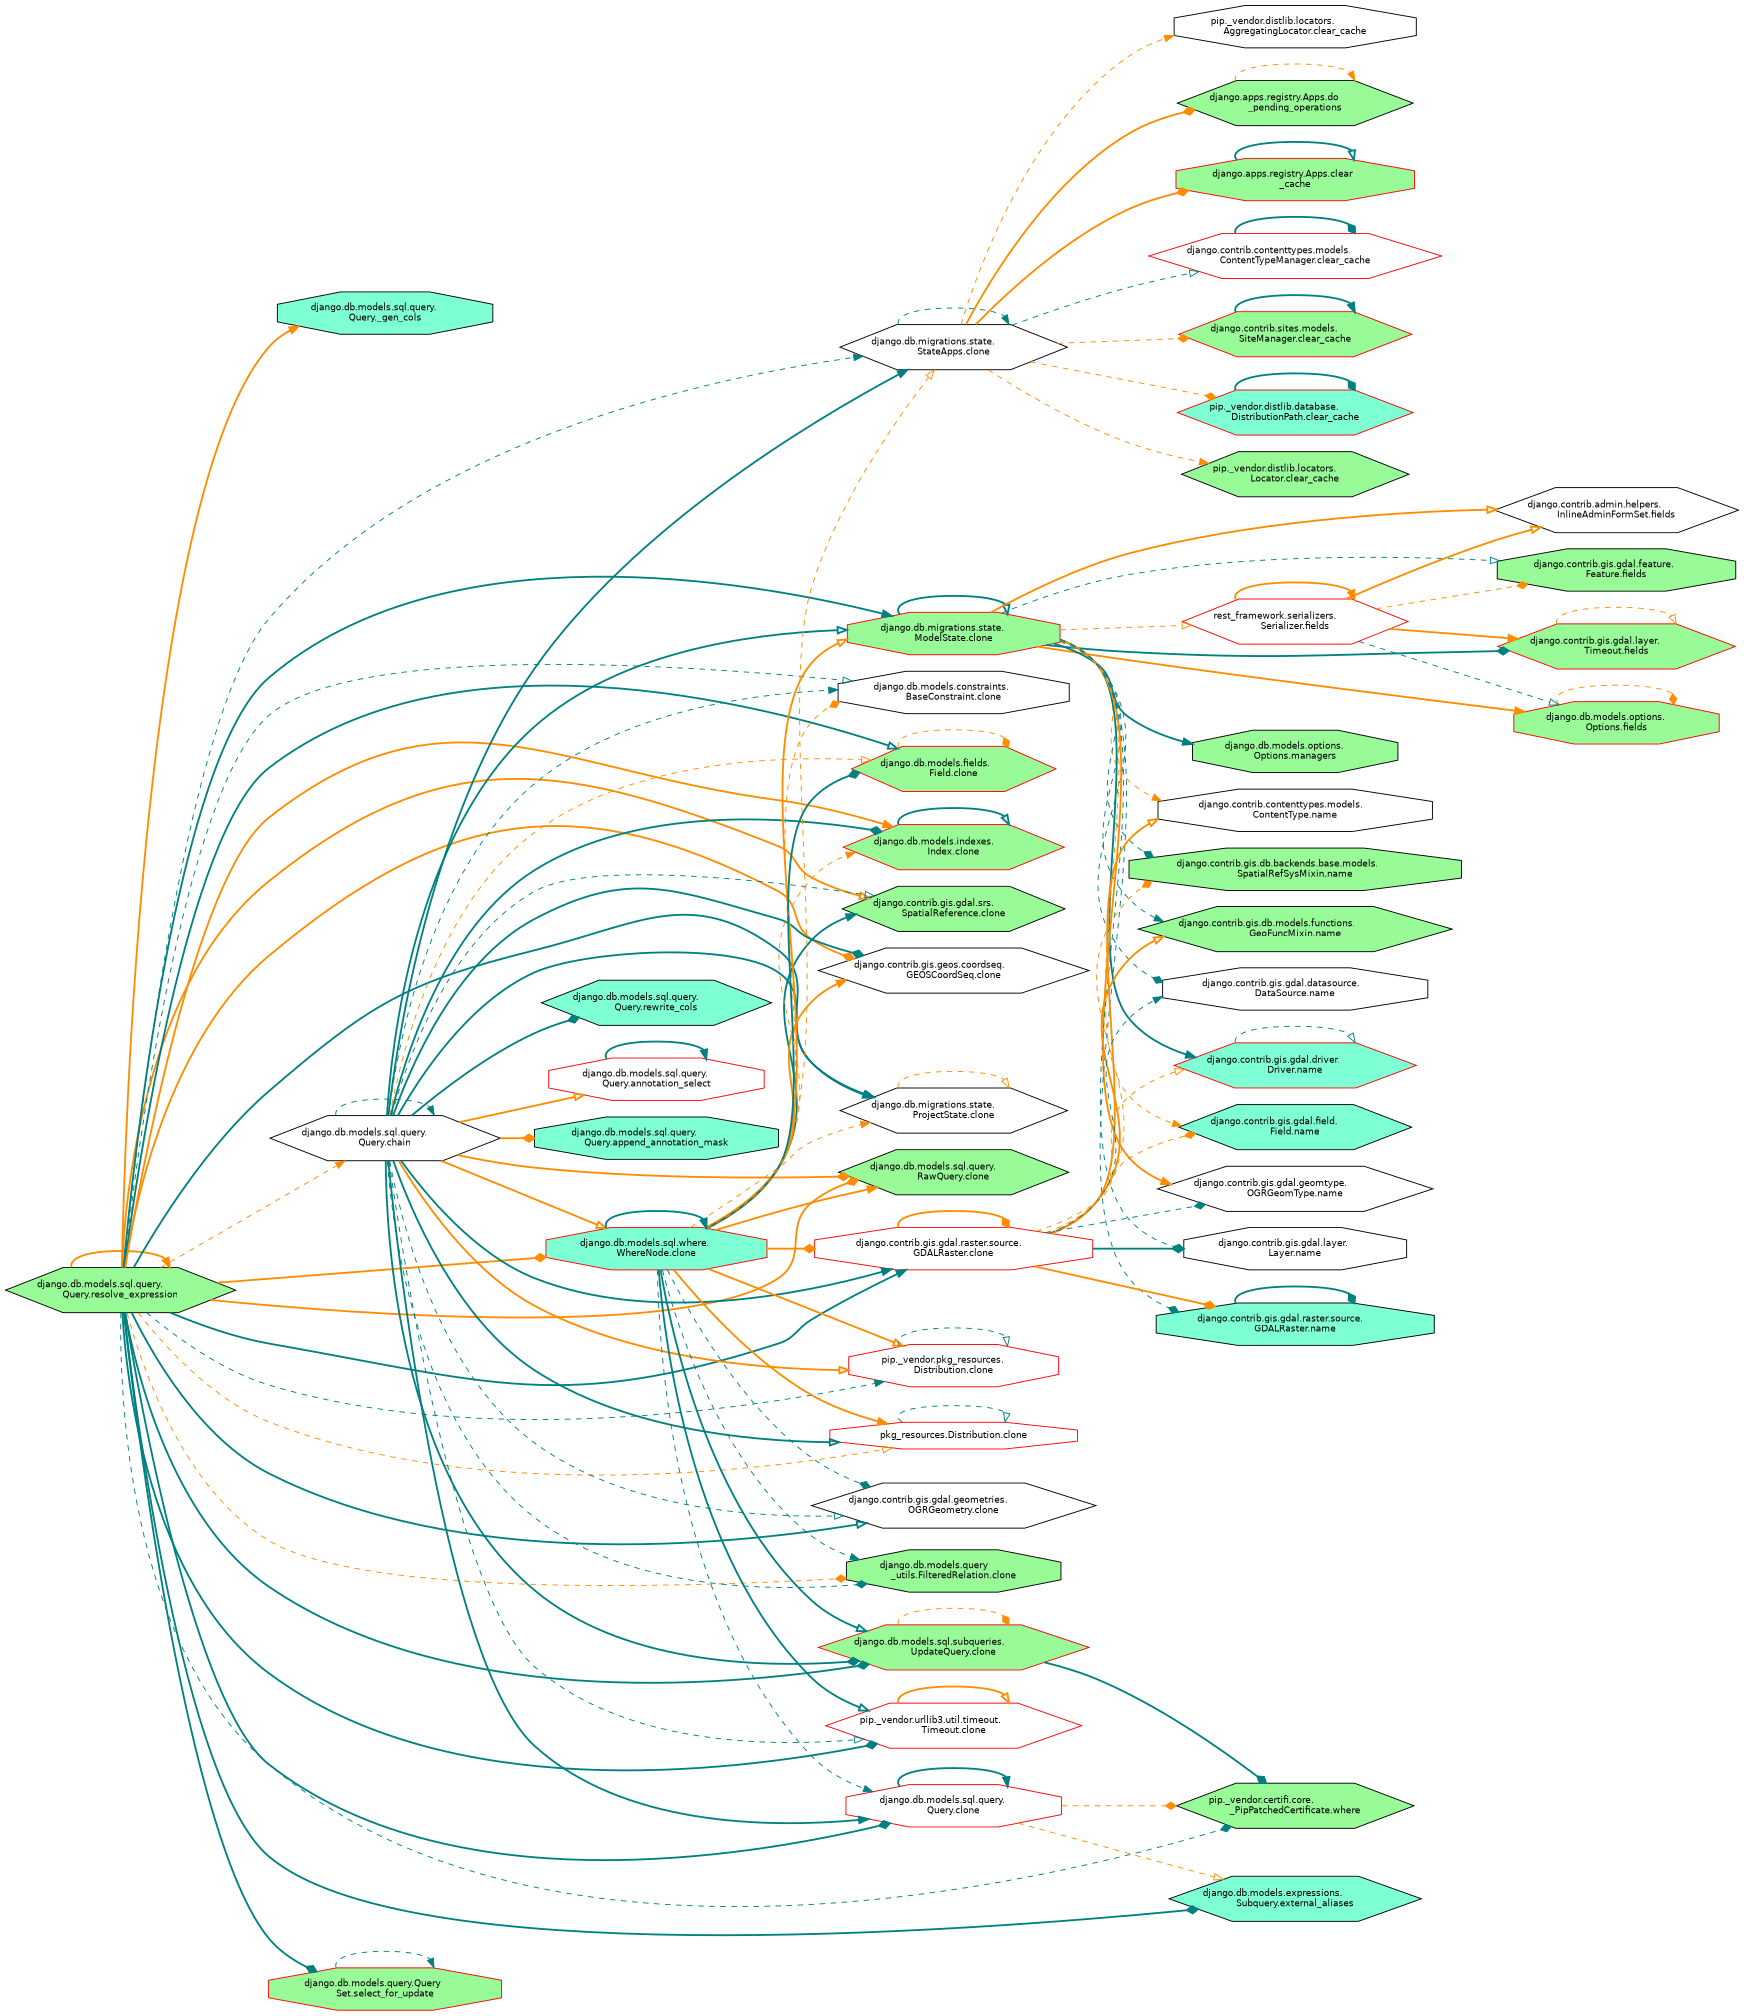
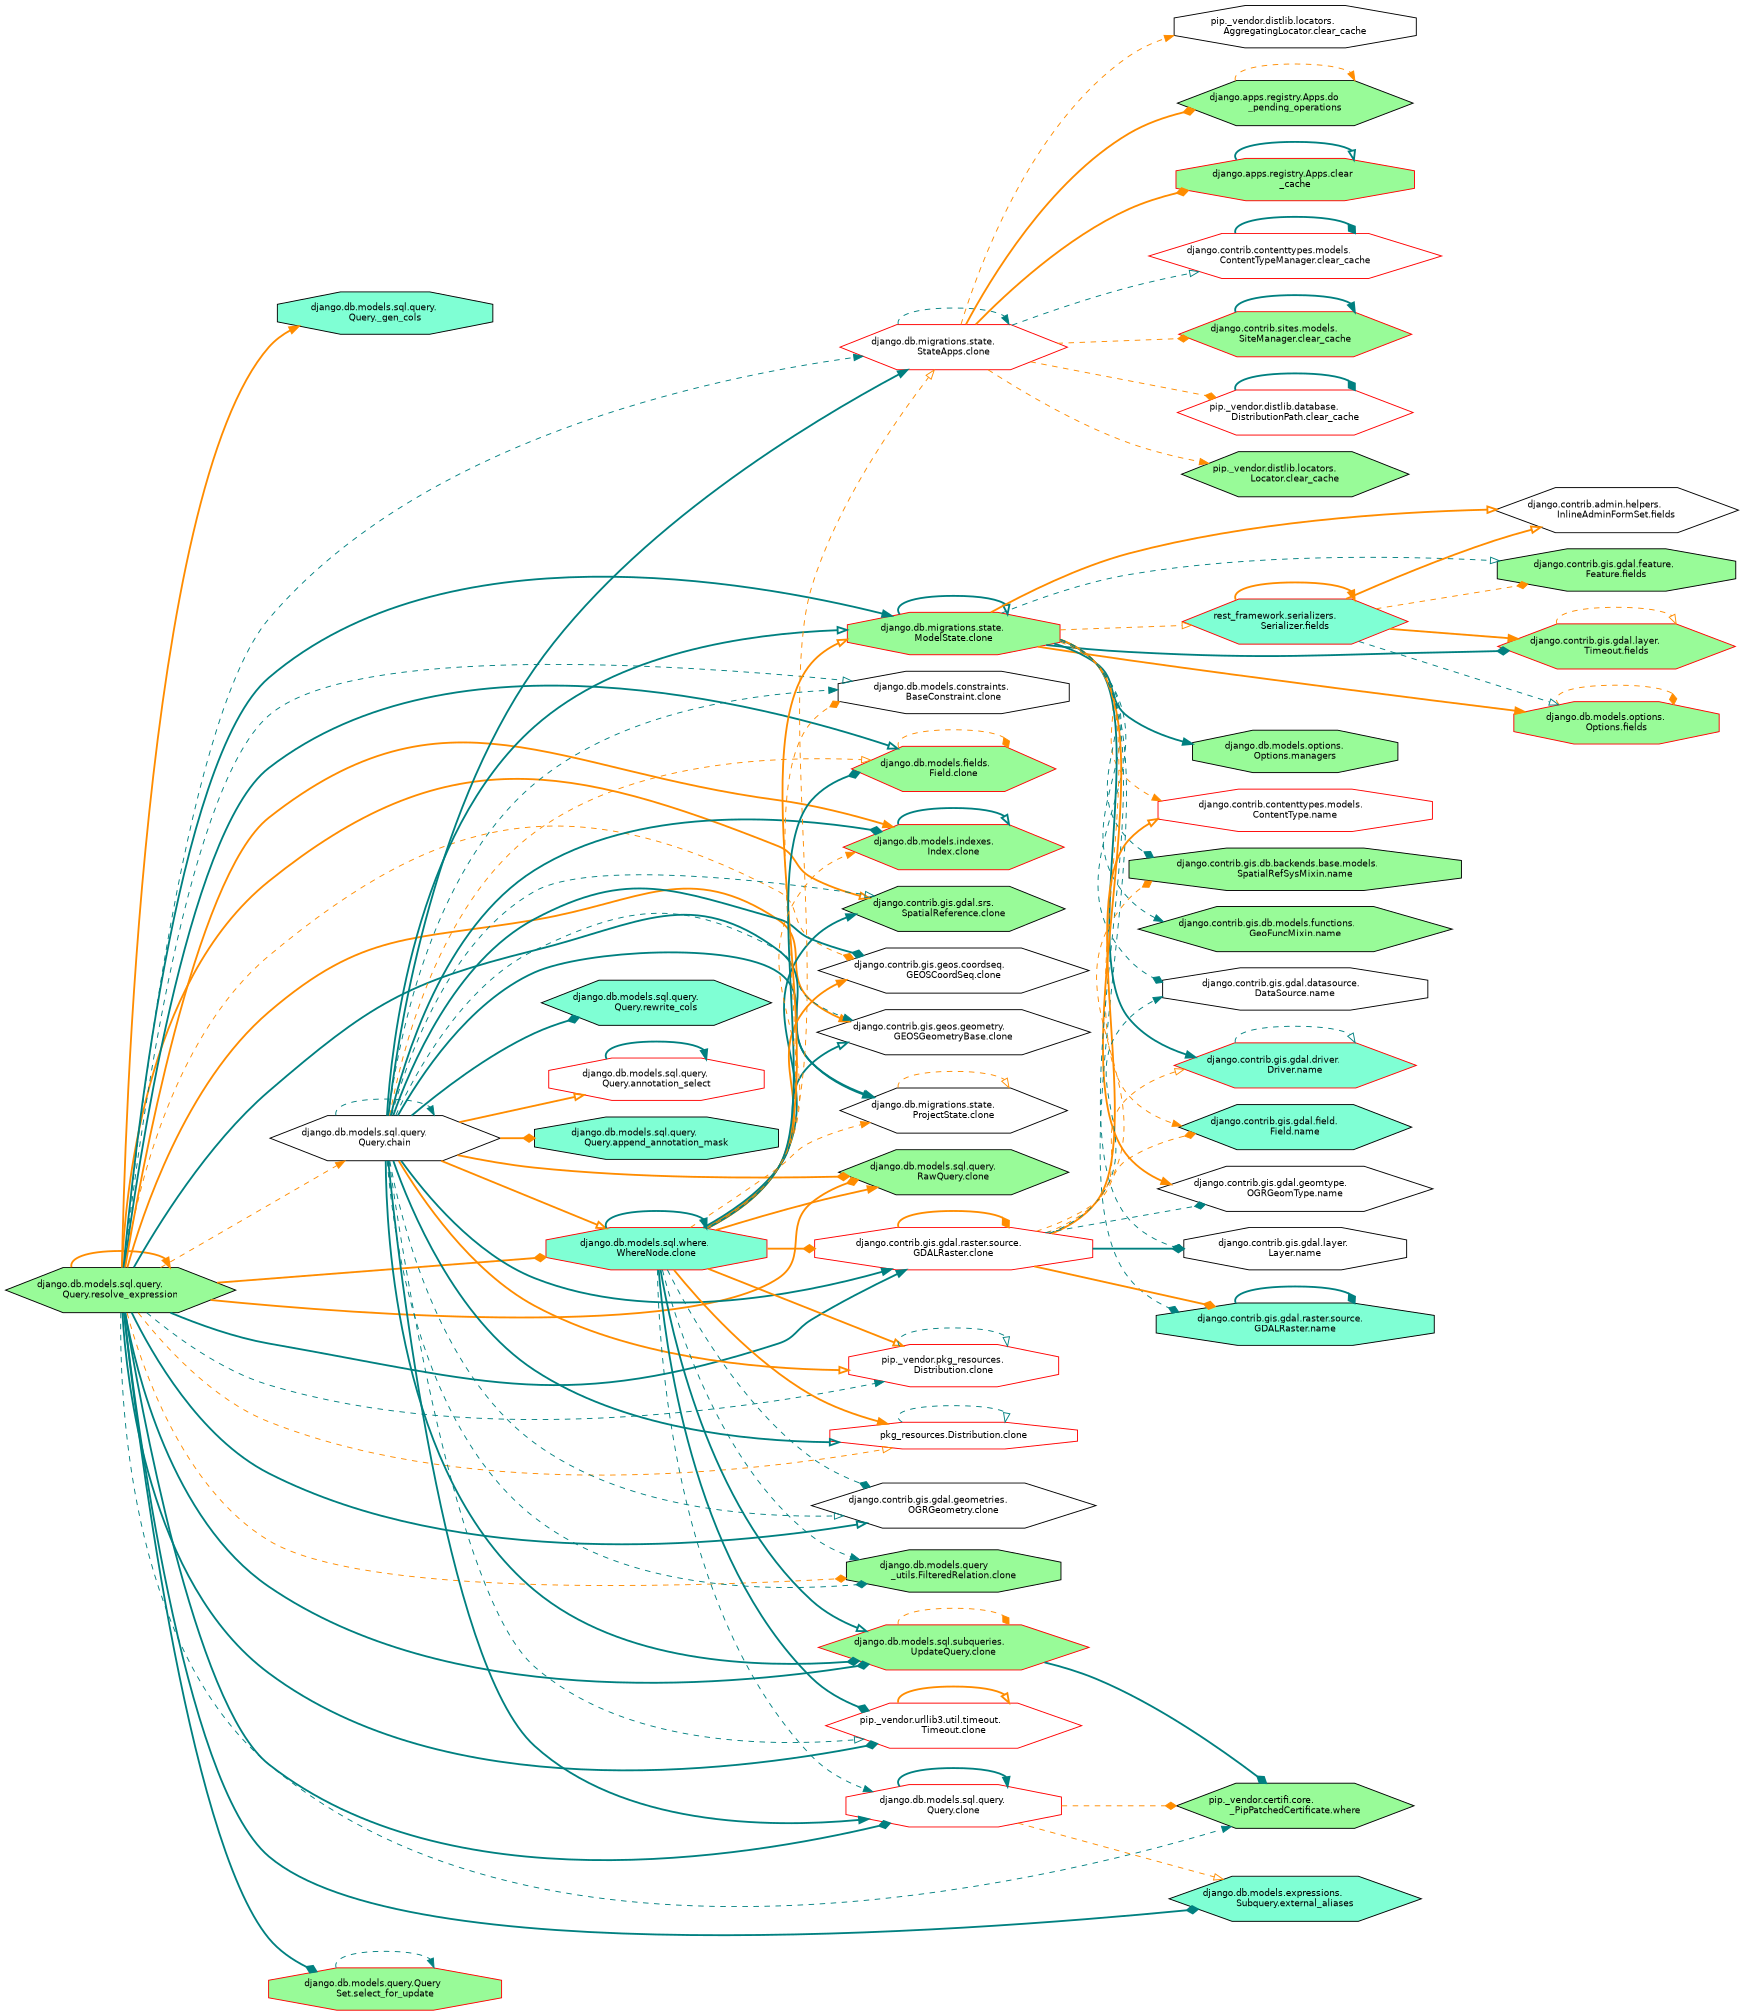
(954, 347) -> (954, 347)
(1295, 413) -> (1295, 413)
(1295, 622) -> (1295, 622)
(1295, 810) -> (1295, 810)
(392, 870) -> (392, 870)
none -> (954, 1032)
(1113, 1092) -> none
(707, 1502) -> (707, 1502)
(491, 1875) -> (491, 1875)
